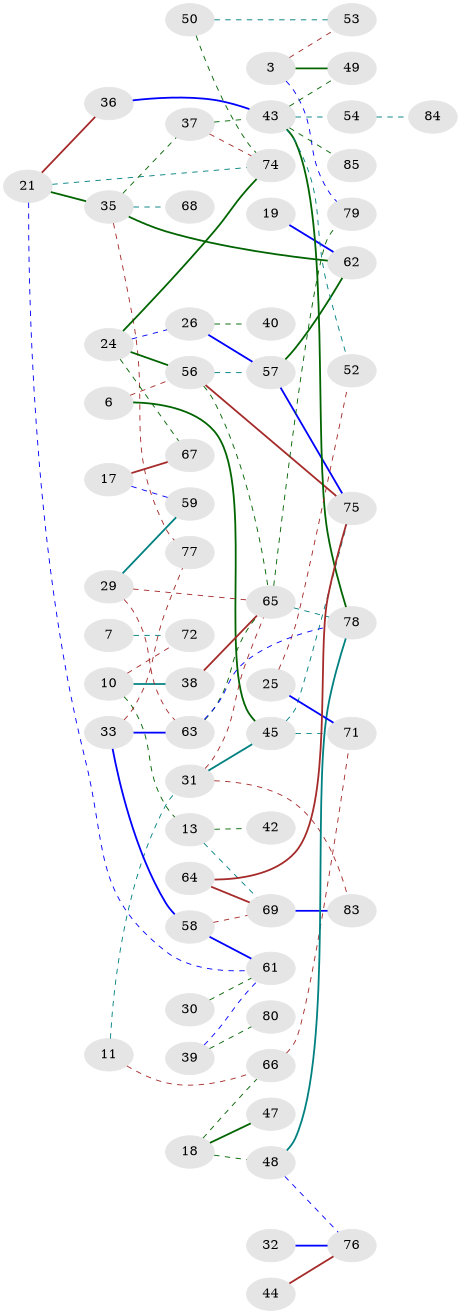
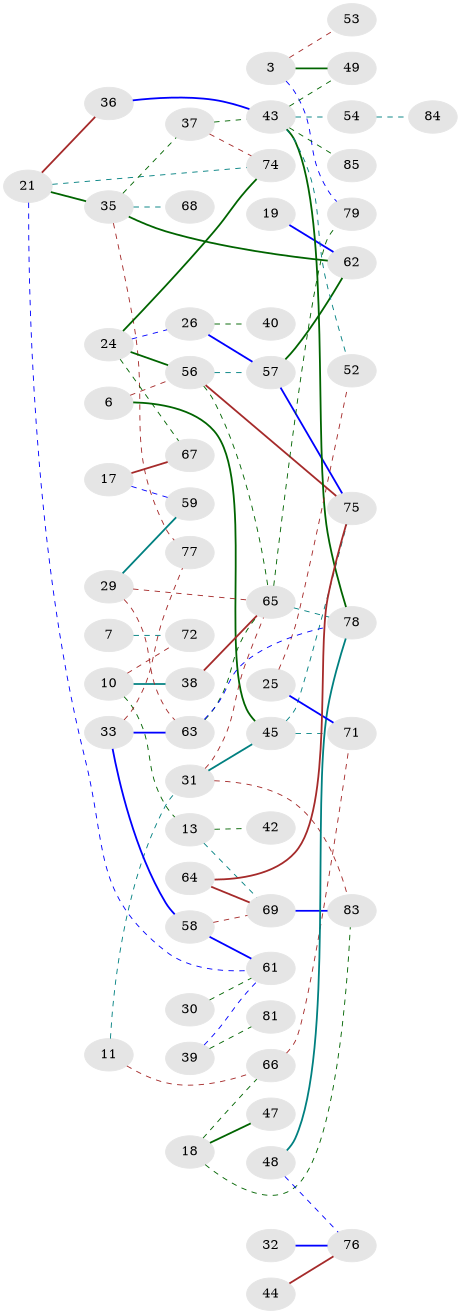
(190, 20) -> none
(271, 1017) -> (271, 1017)
(230, 1157) -> (328, 1110)
